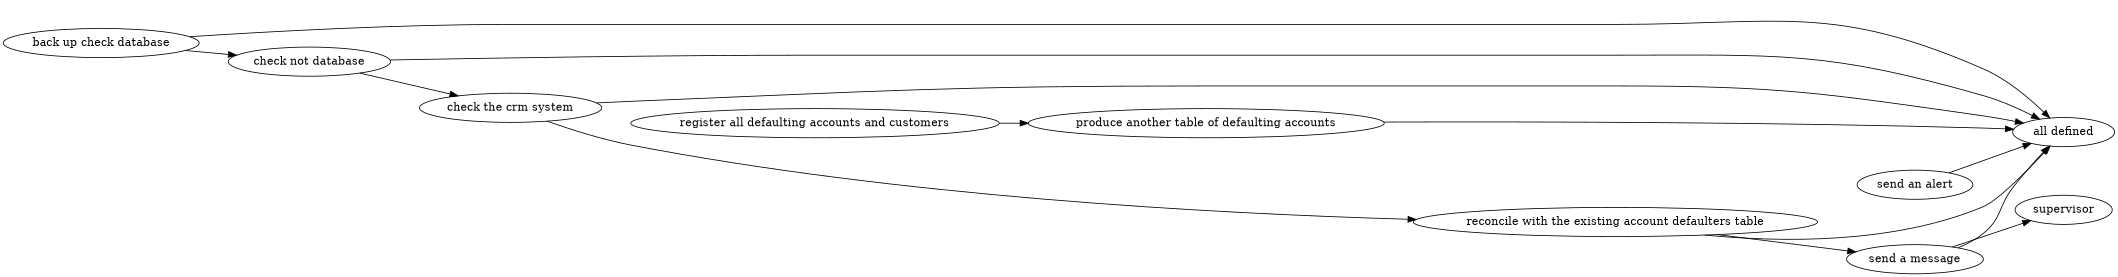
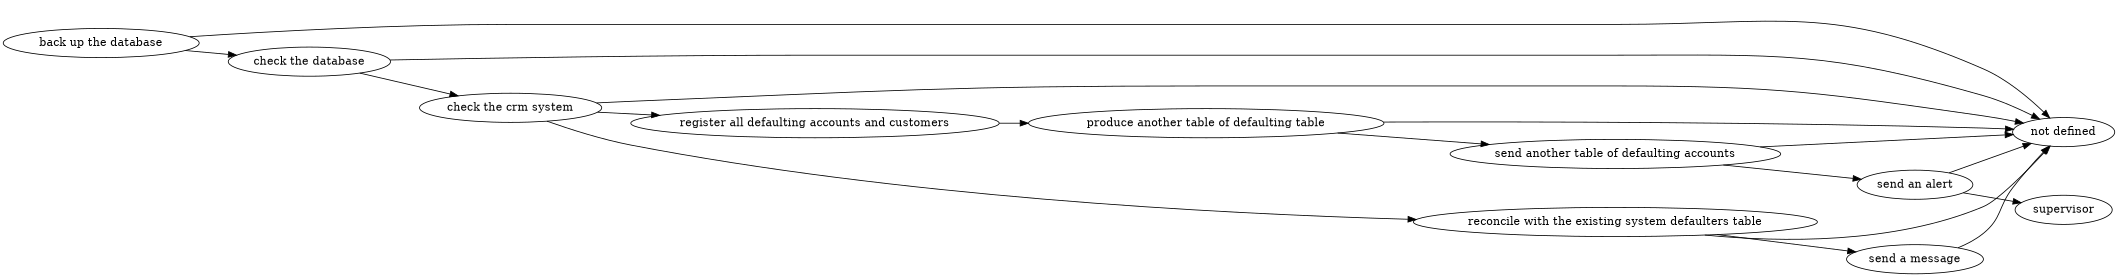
(101, 43) -> (101, 43)
(309, 62) -> (309, 62)
none -> (625, 114)
(1206, 123) -> (1206, 123)
(2064, 132) -> (2064, 132)
none -> (1615, 154)
(1615, 222) -> (1615, 222)
(1990, 234) -> (1988, 197)
